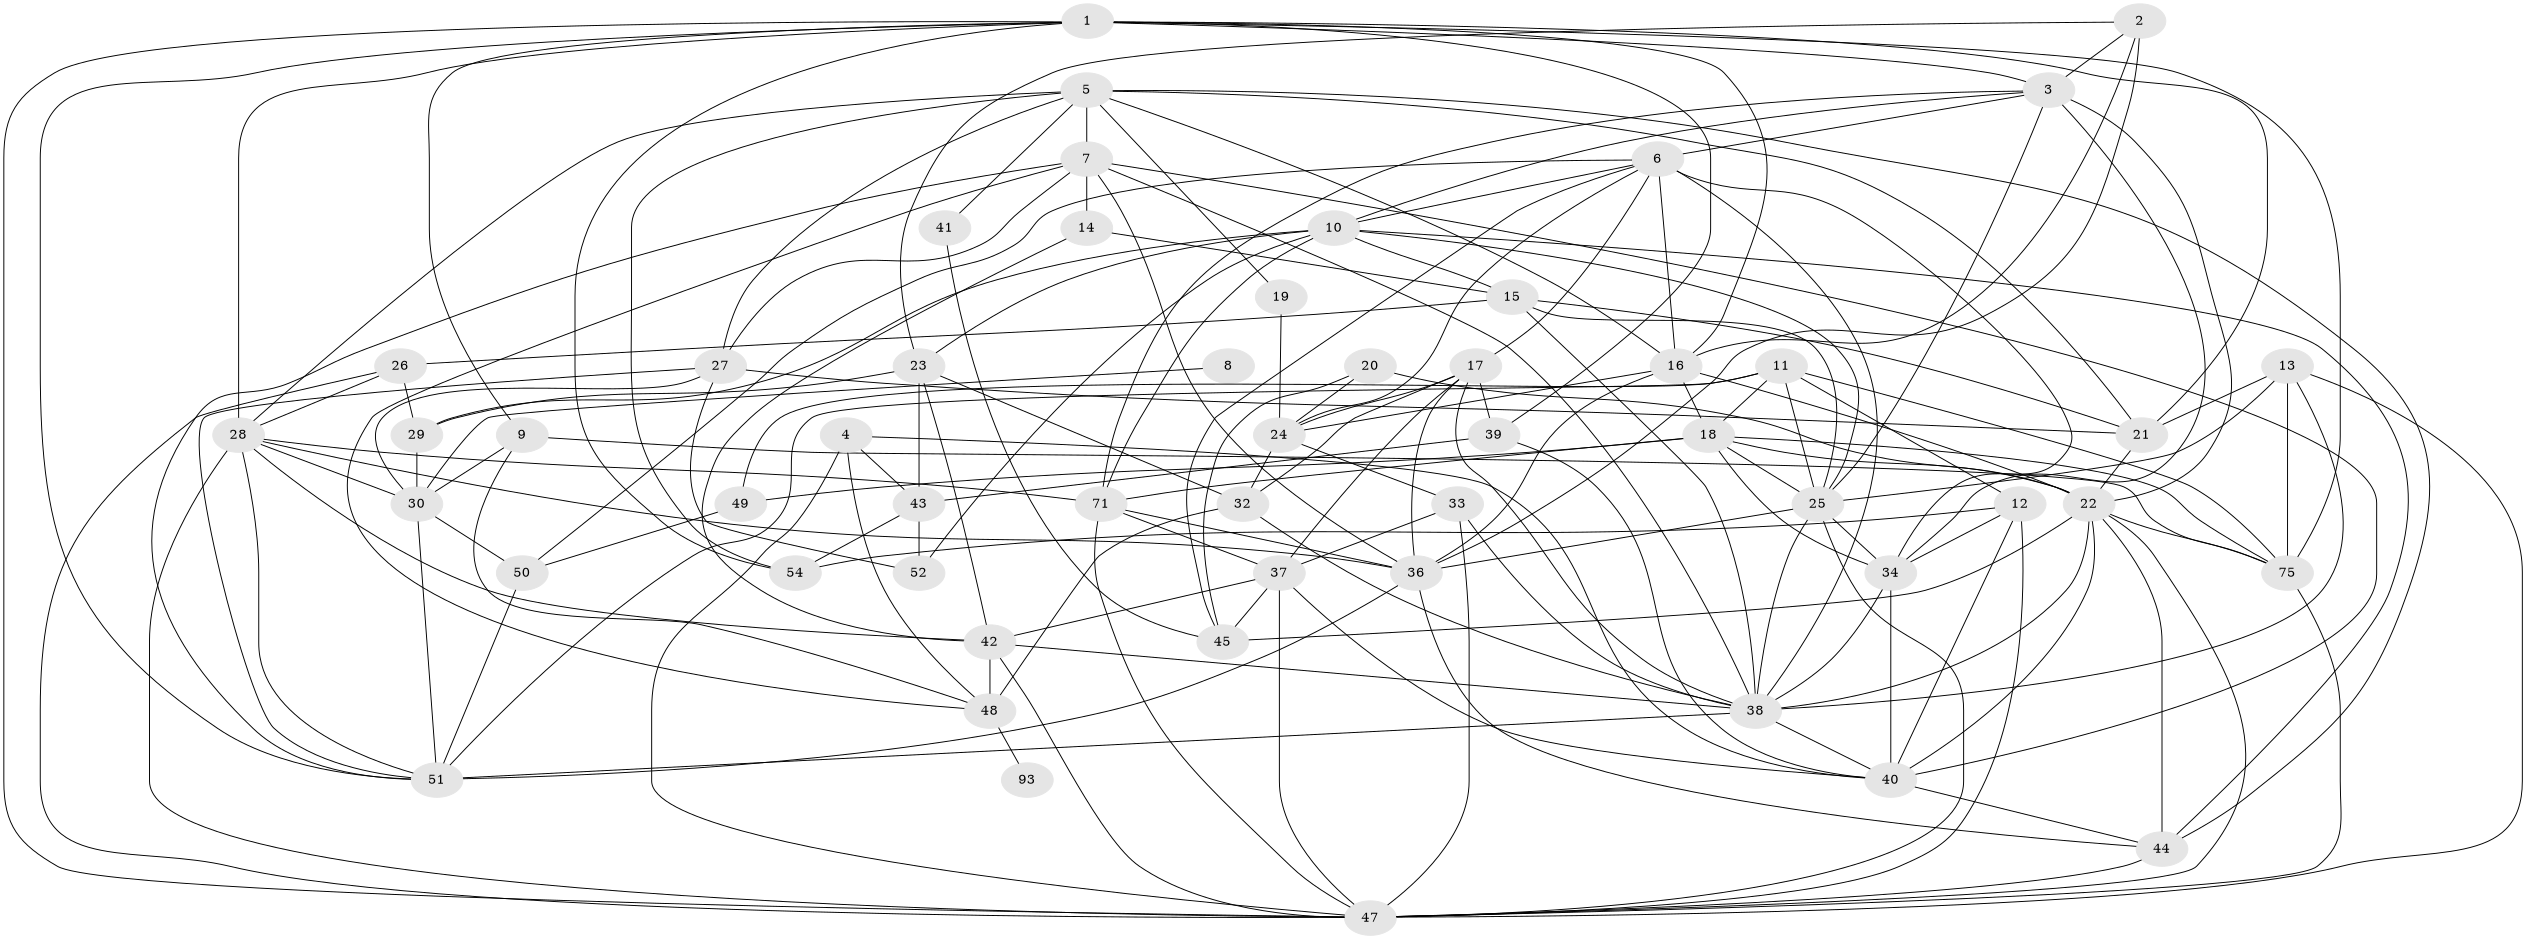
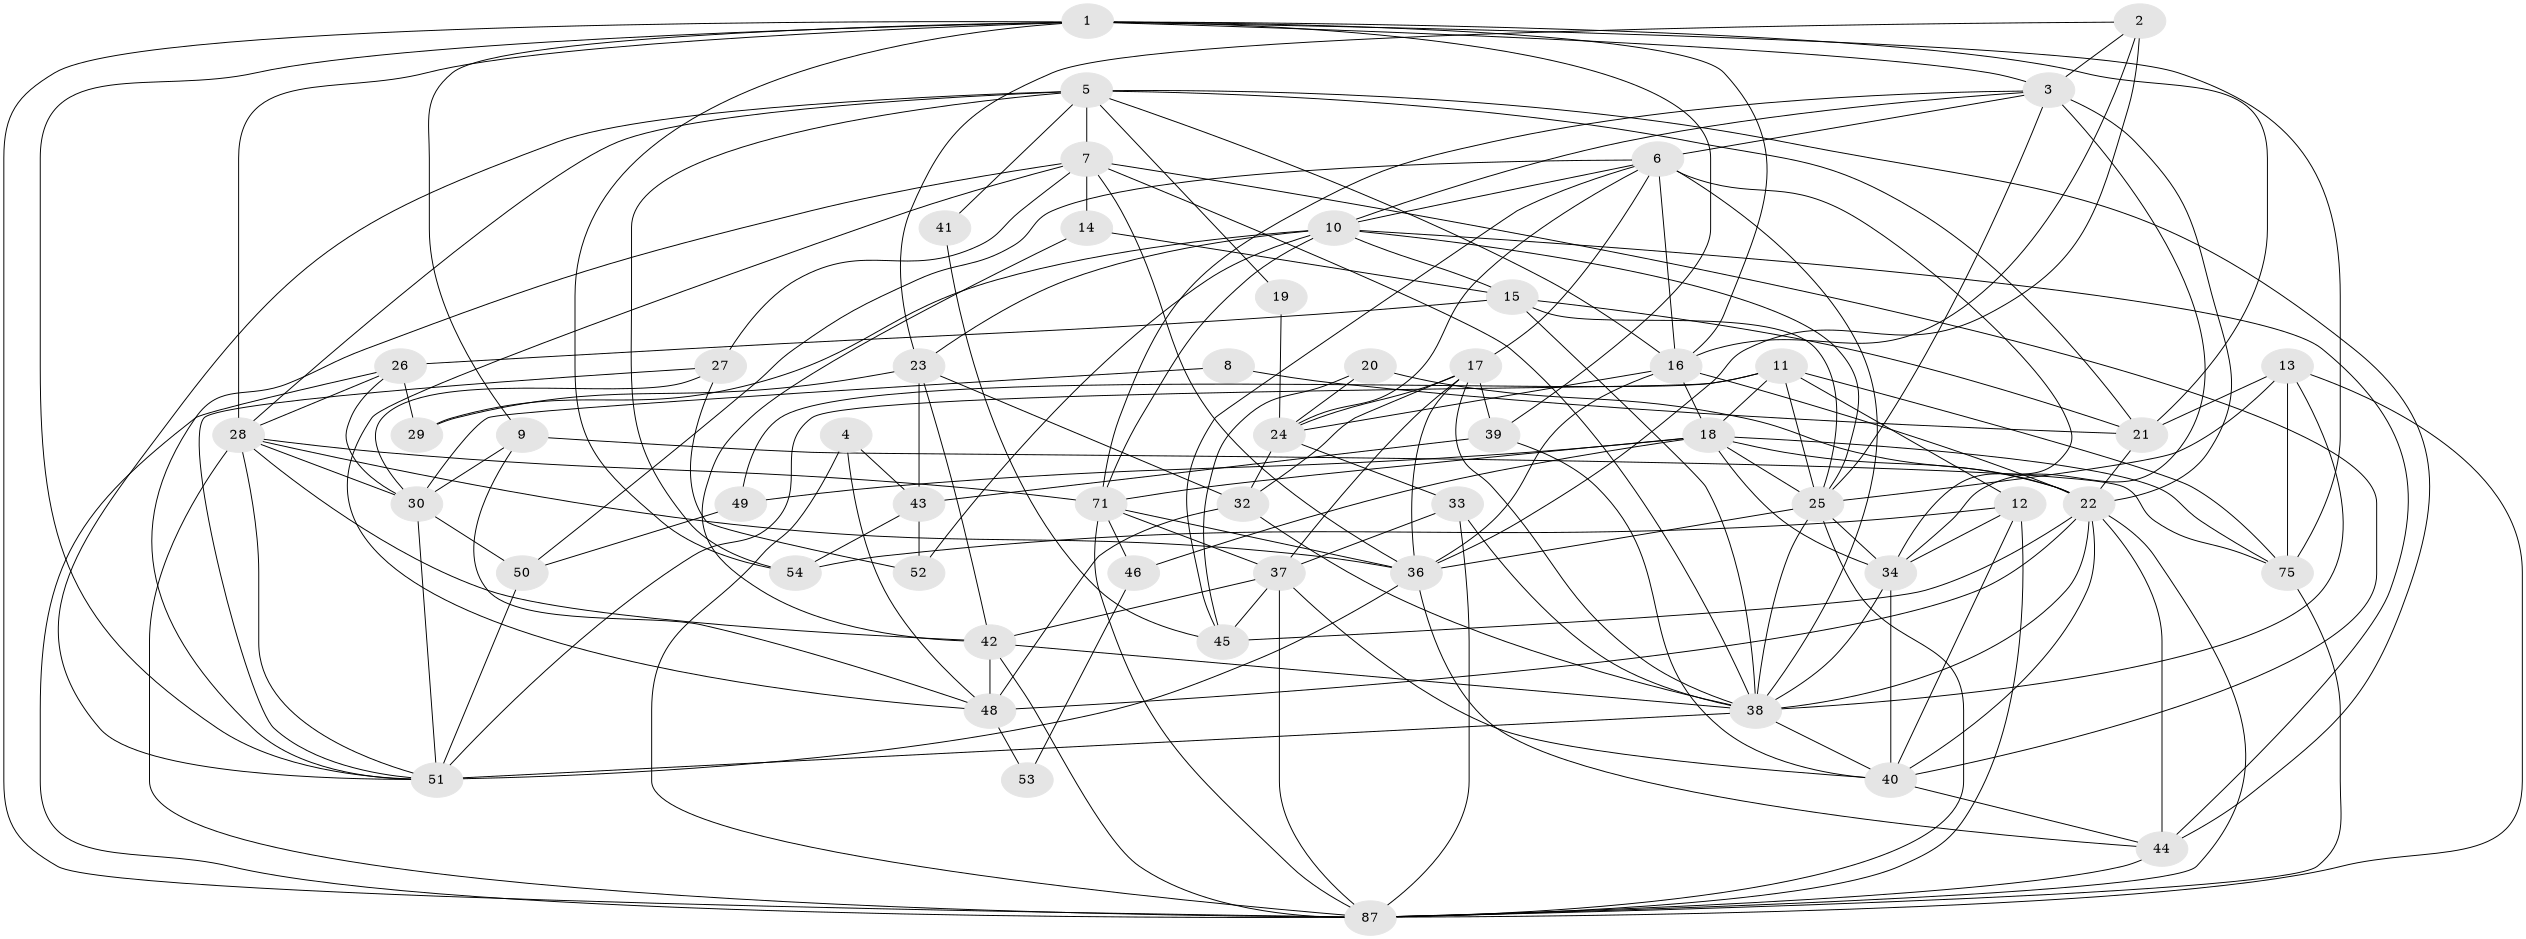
(864, 189) -> (275, 297)
(1396, 407) -> (1662, 411)
(417, 467) -> (347, 441)
(1434, 474) -> none
(2161, 531) -> (1561, 666)
none -> (1134, 573)
(1027, 780) -> (1027, 780)
(1370, 918) -> (1370, 918)
